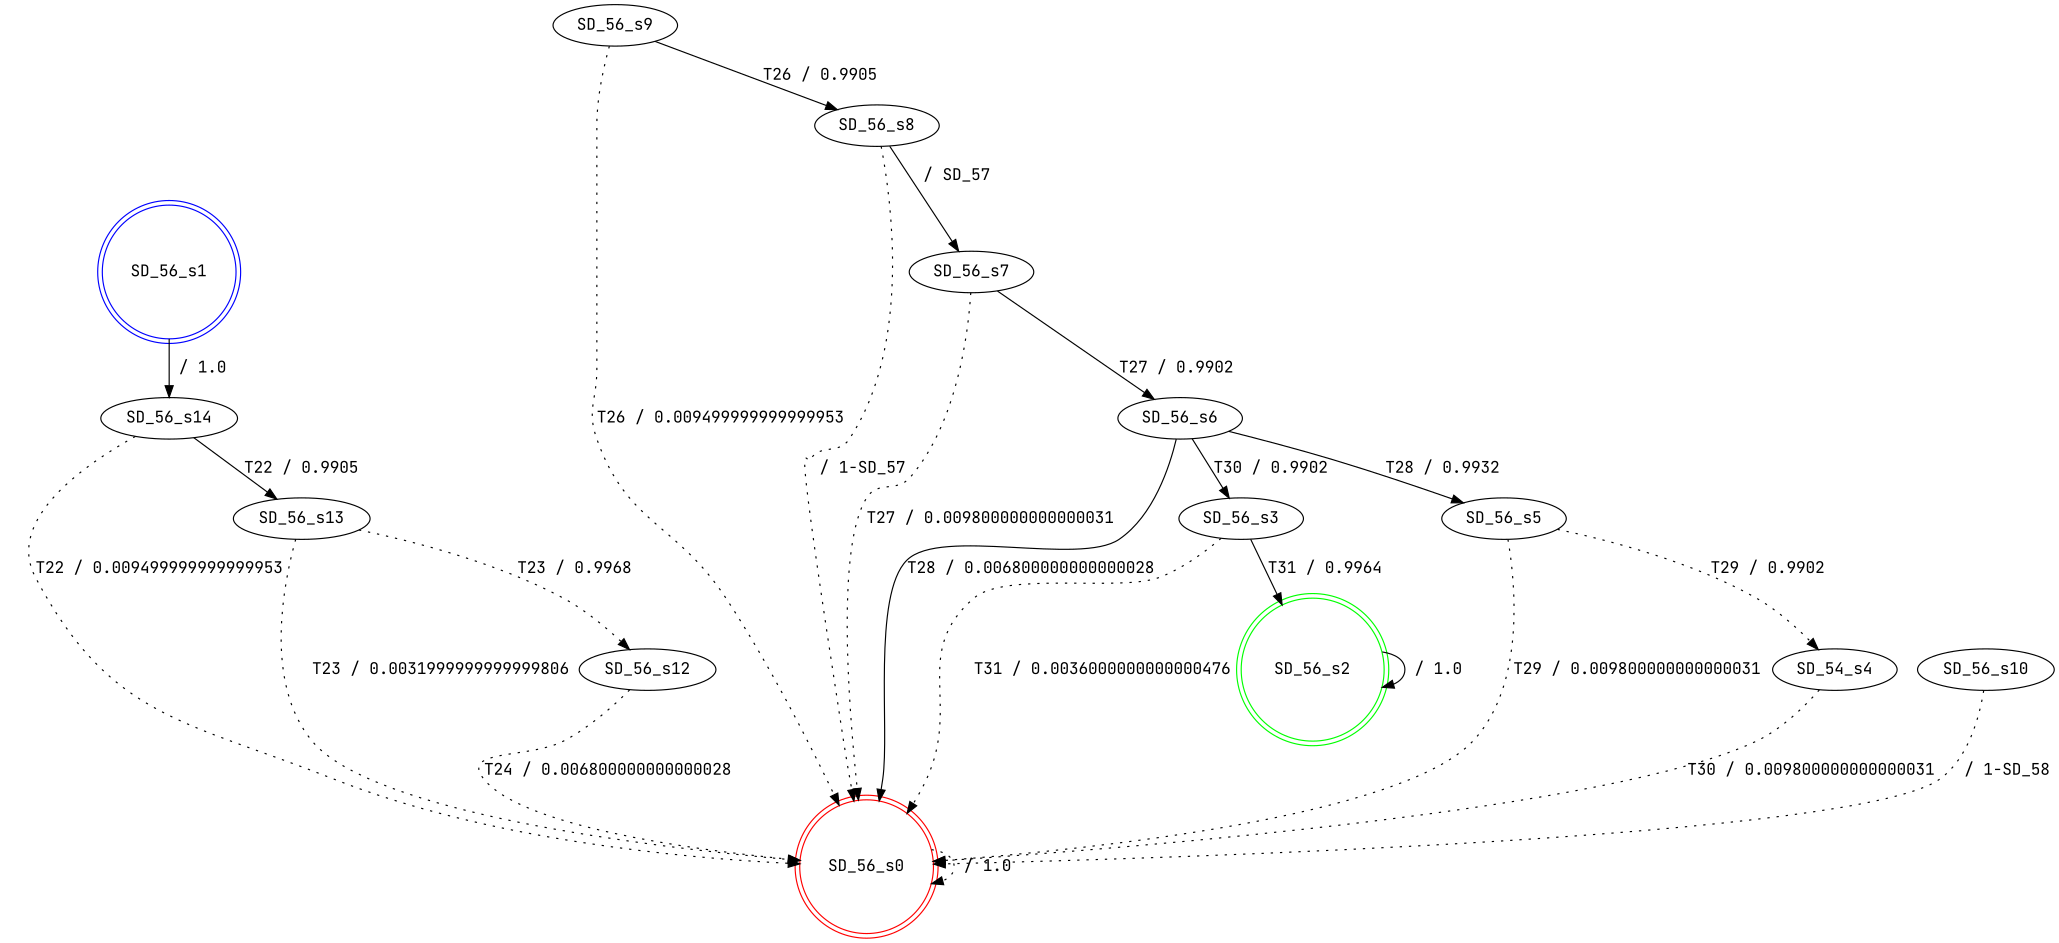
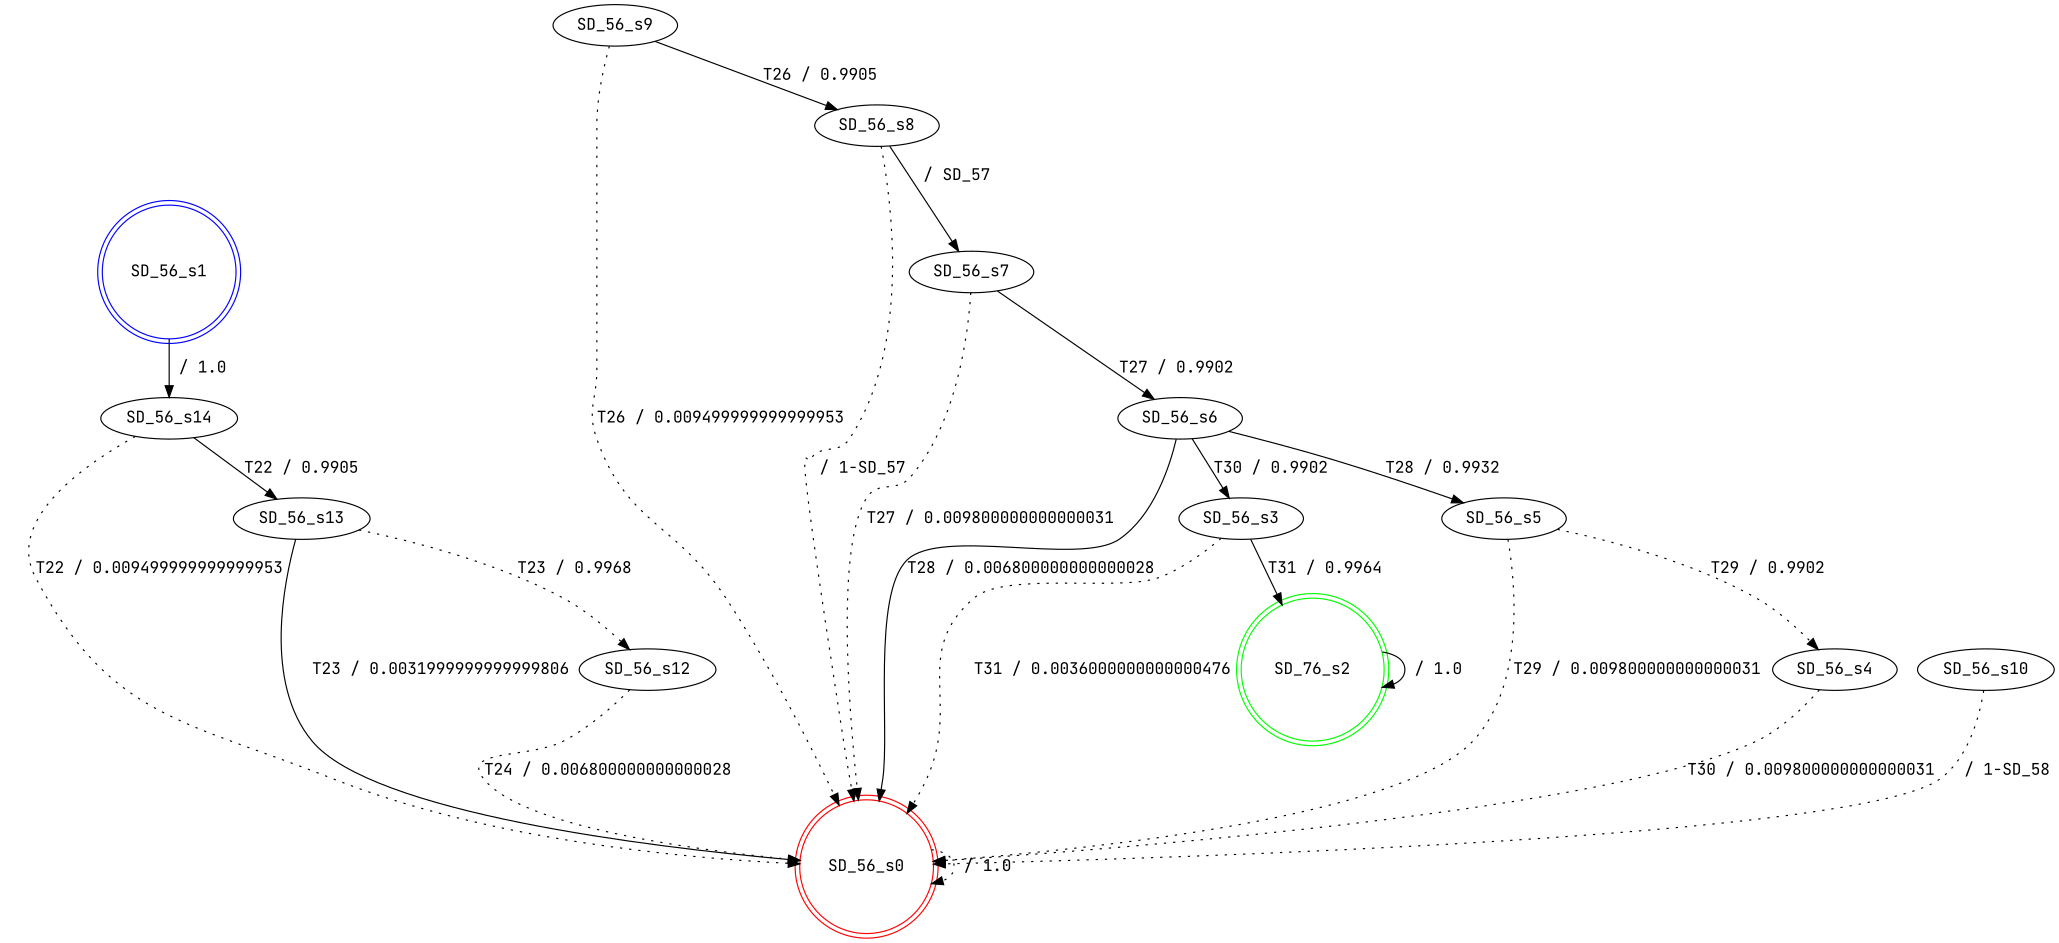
(1313, 670) -> (1313, 670)
(1835, 670) -> (1835, 670)
(440, 803) -> (440, 803)
